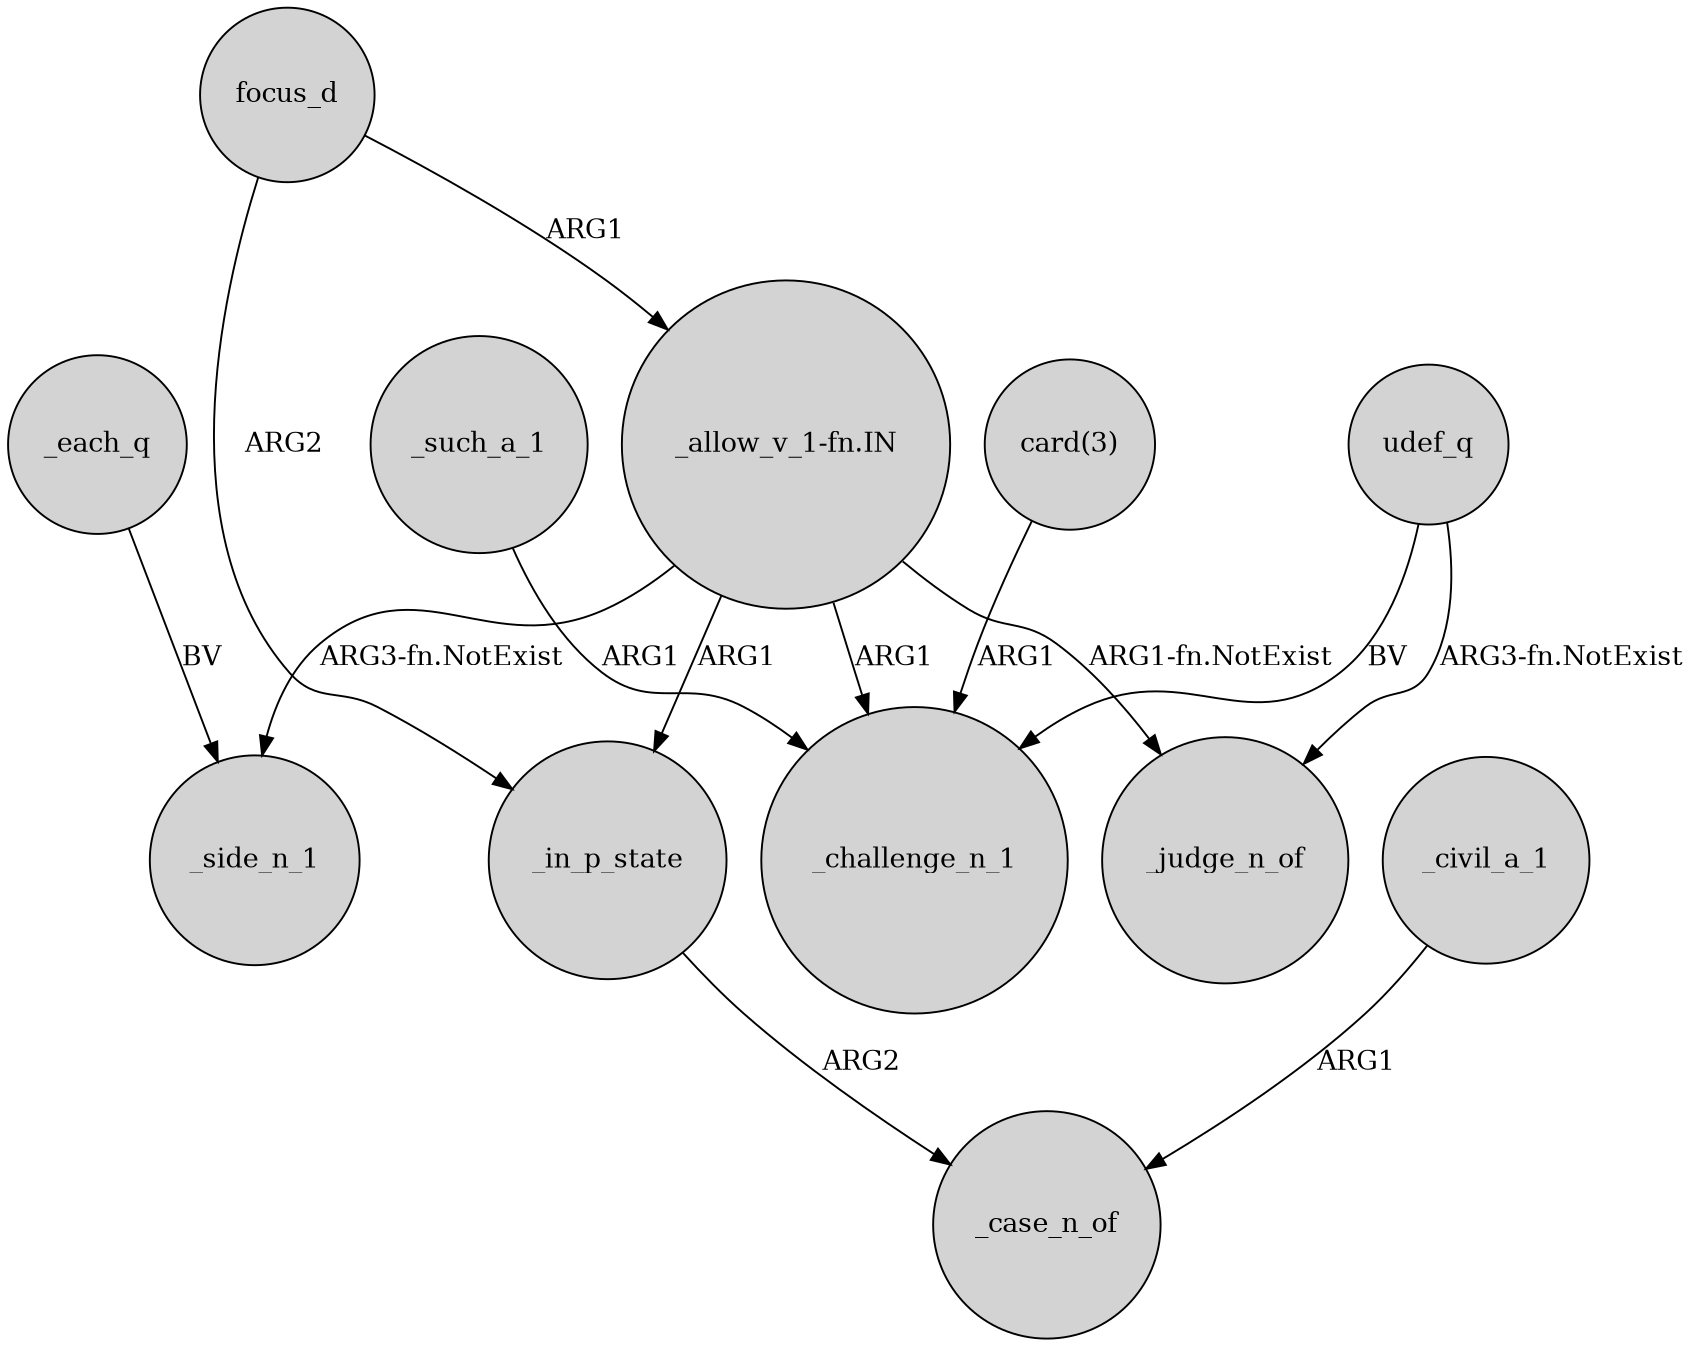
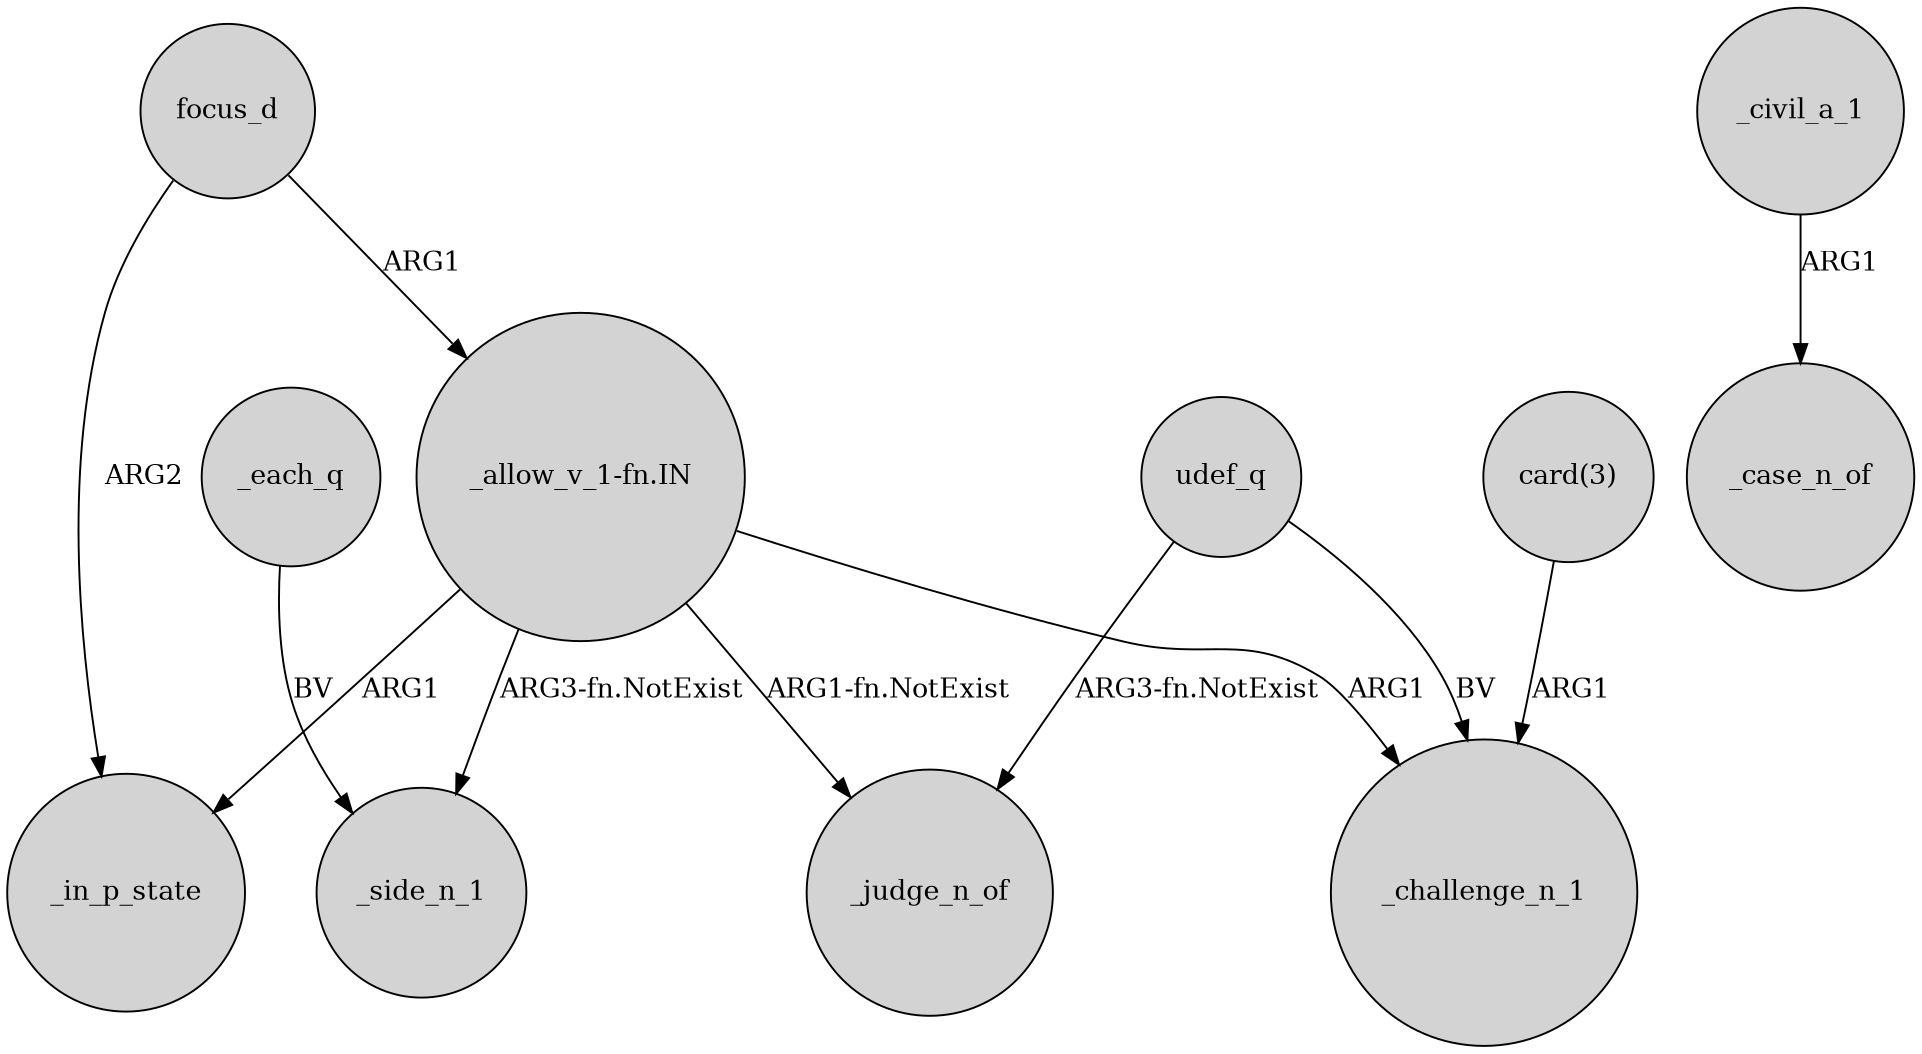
(479, 445) -> none
(802, 1061) -> none
